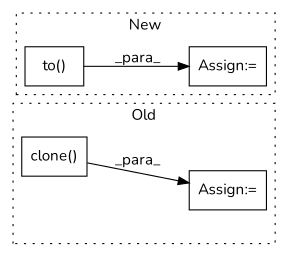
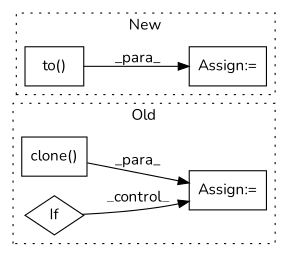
none -> (54, 215)
